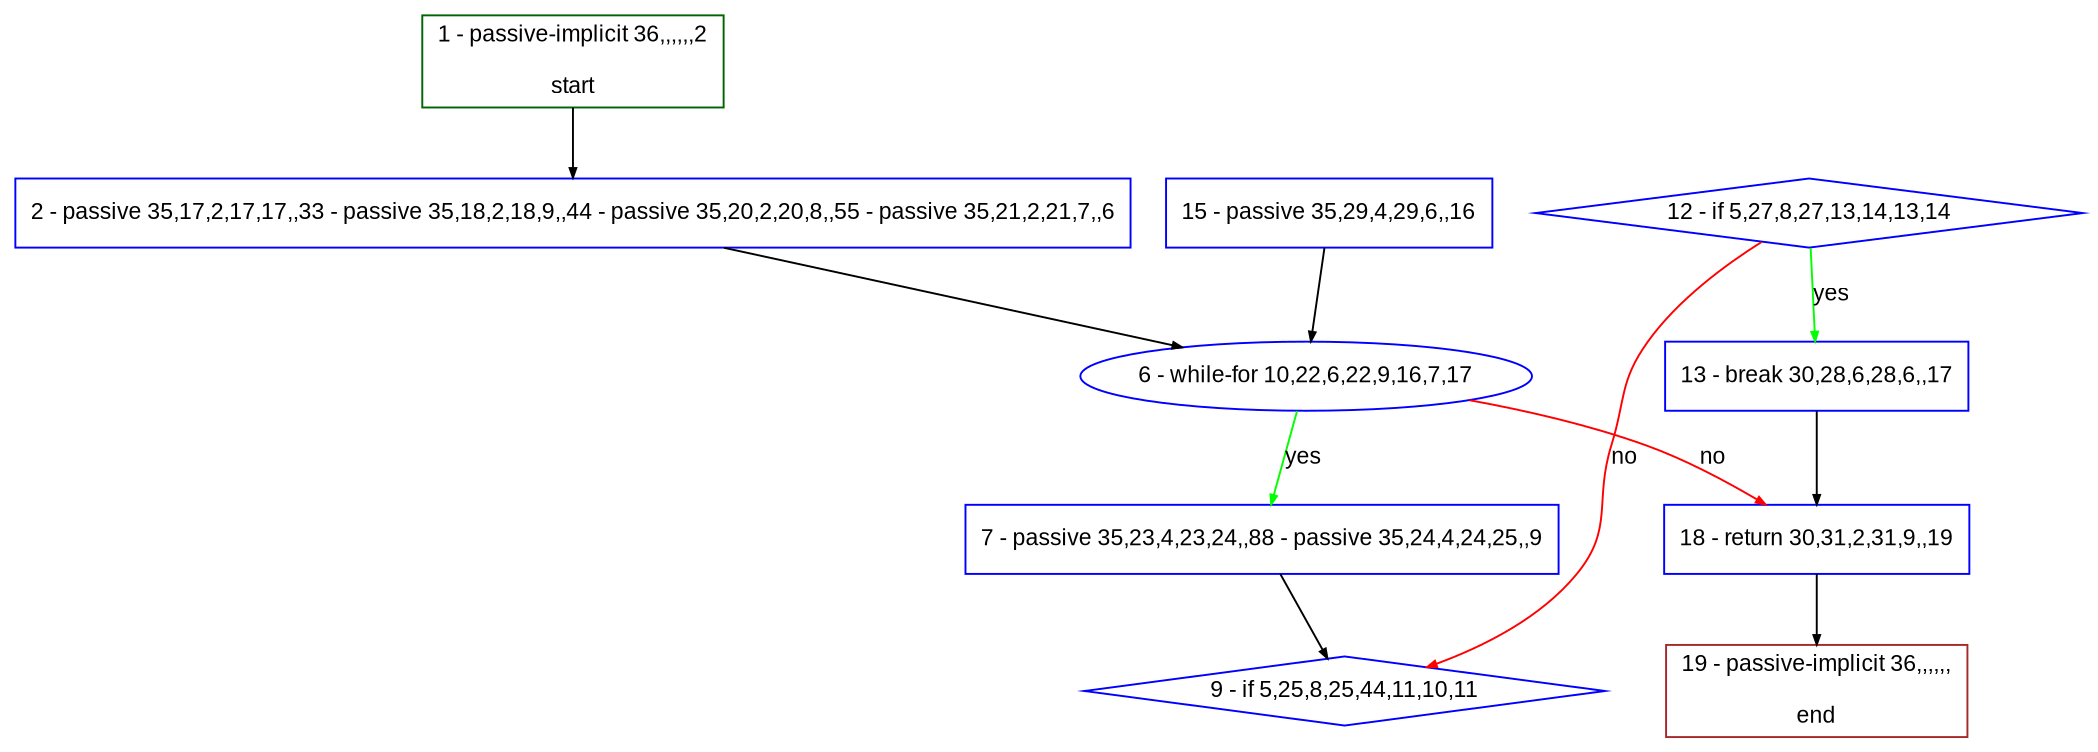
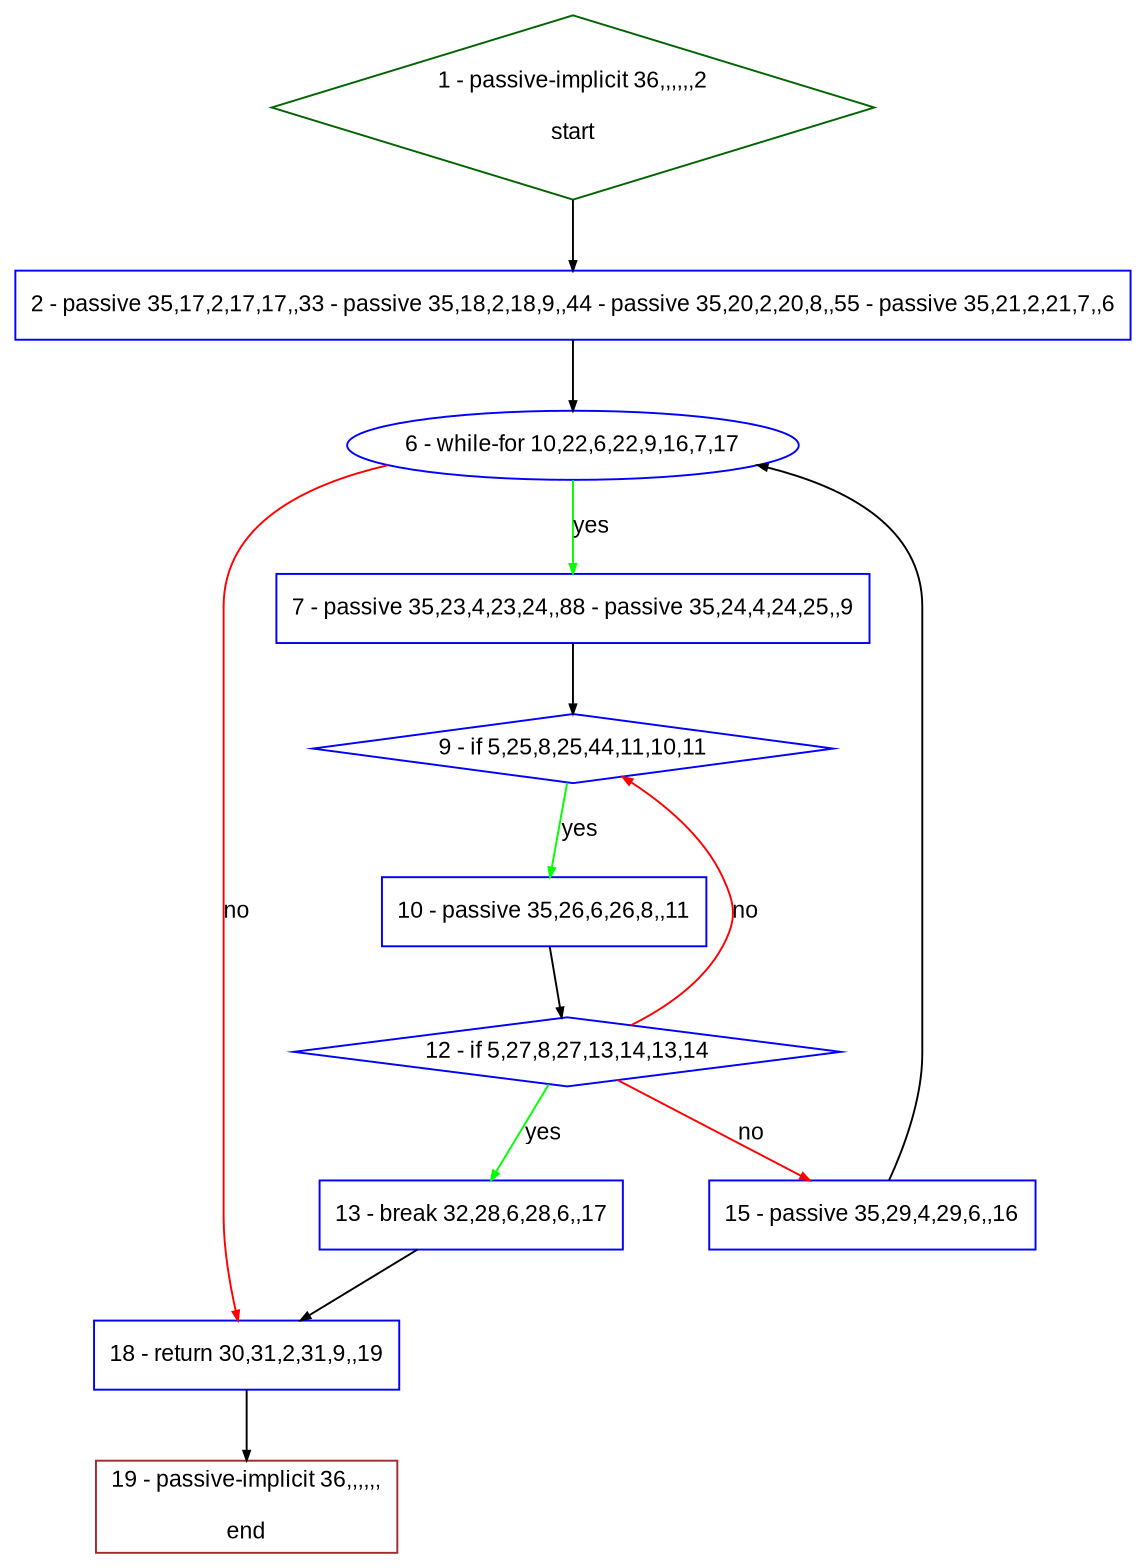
(573, 61) -> (573, 107)
(1817, 376) -> (471, 1215)
none -> (544, 912)
none -> (709, 1128)
